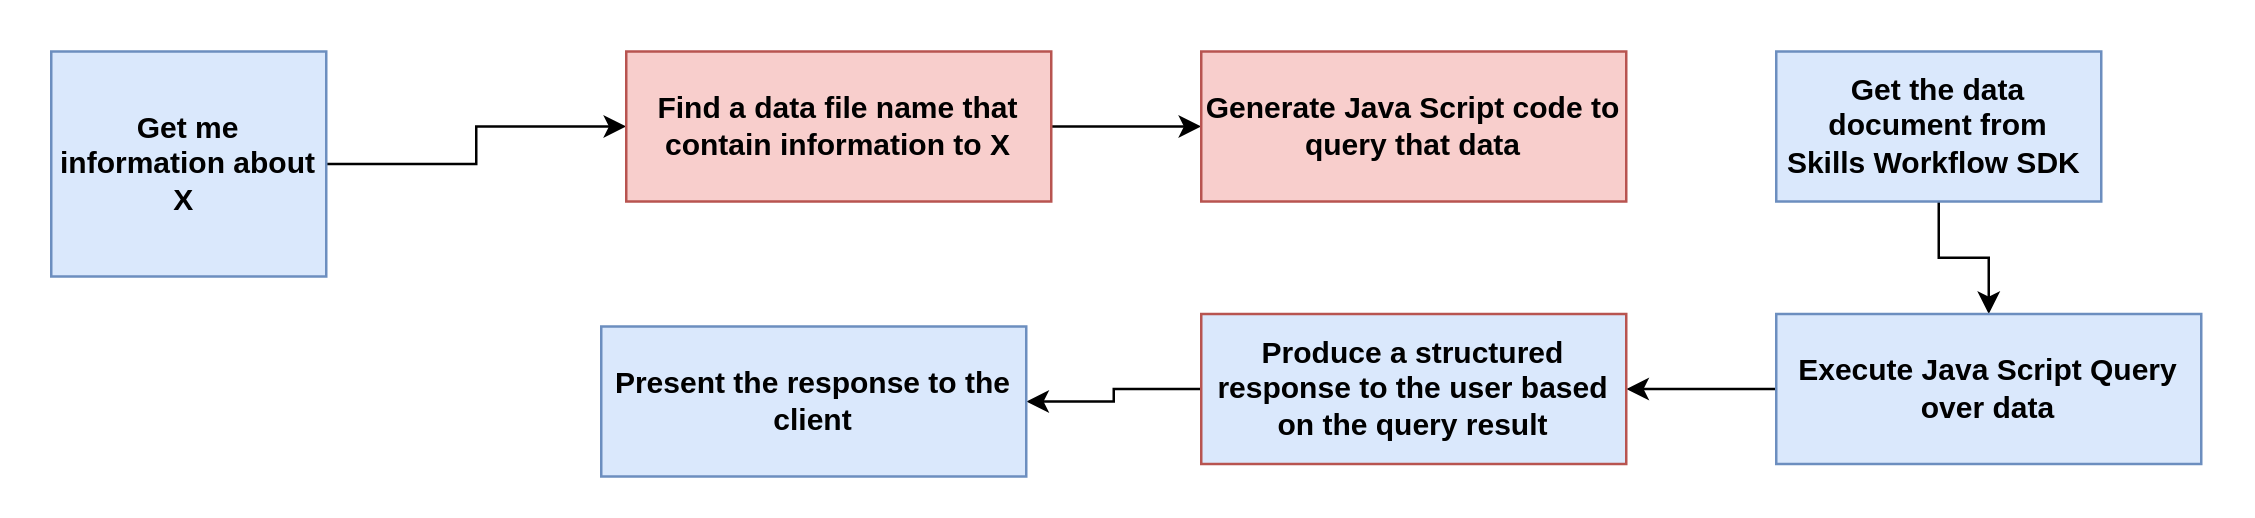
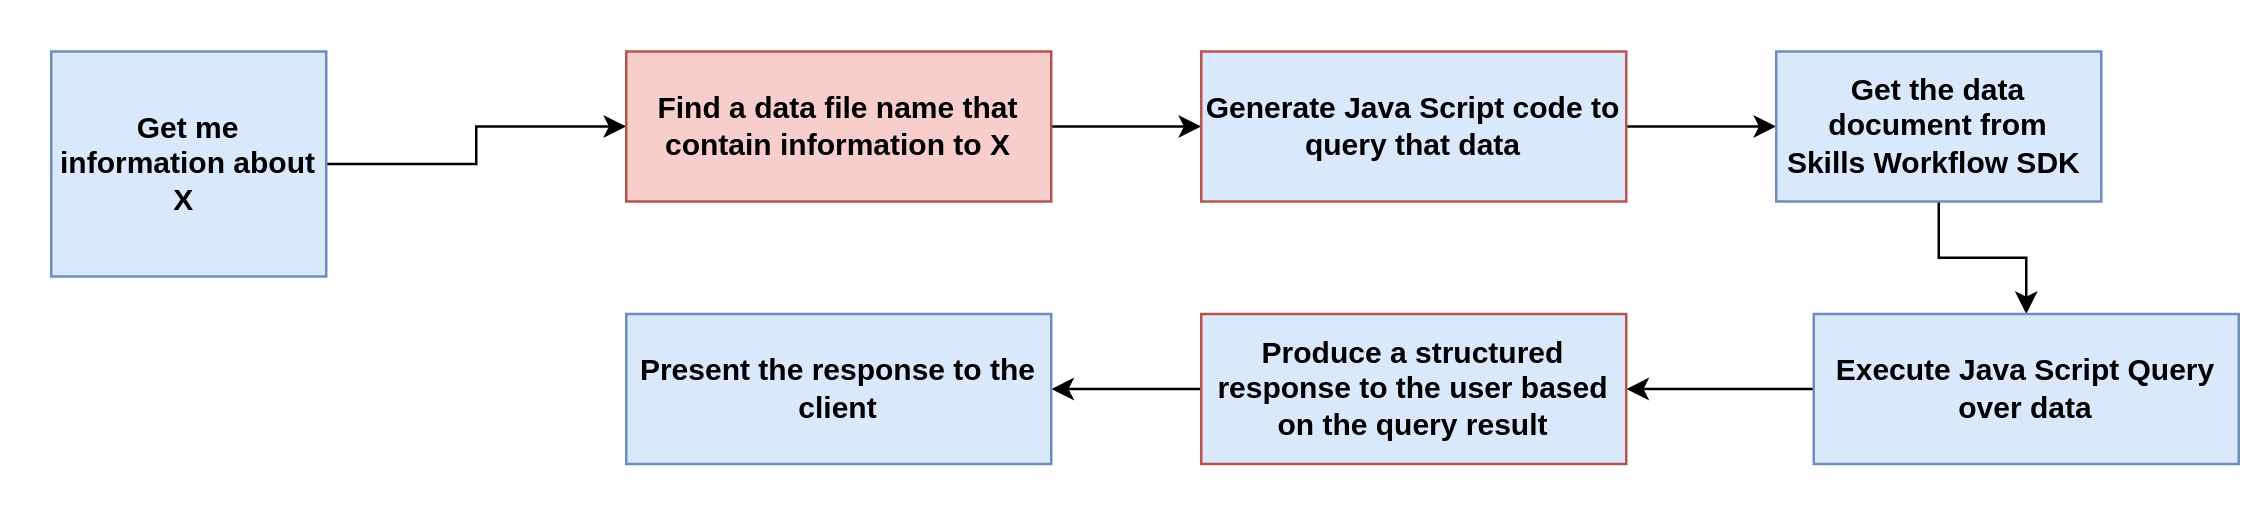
(1414, 126) -> (1414, 126)
none -> (1693, 126)
(1989, 389) -> (2026, 389)
(814, 401) -> (839, 389)
